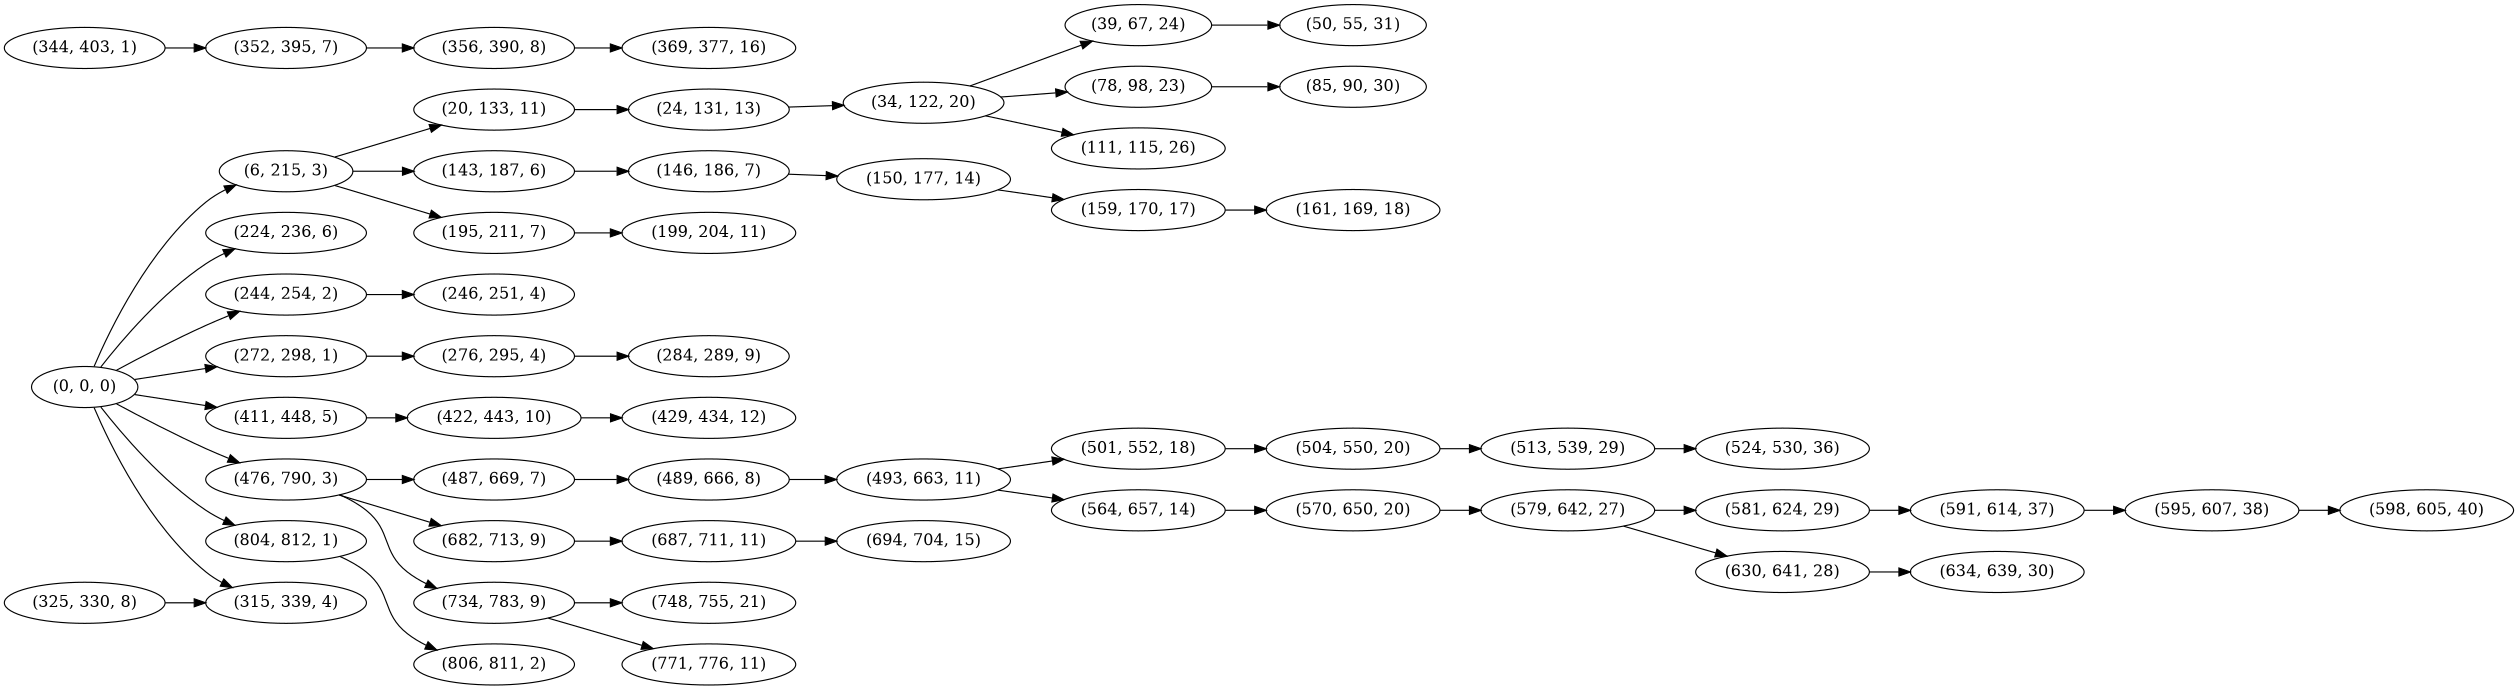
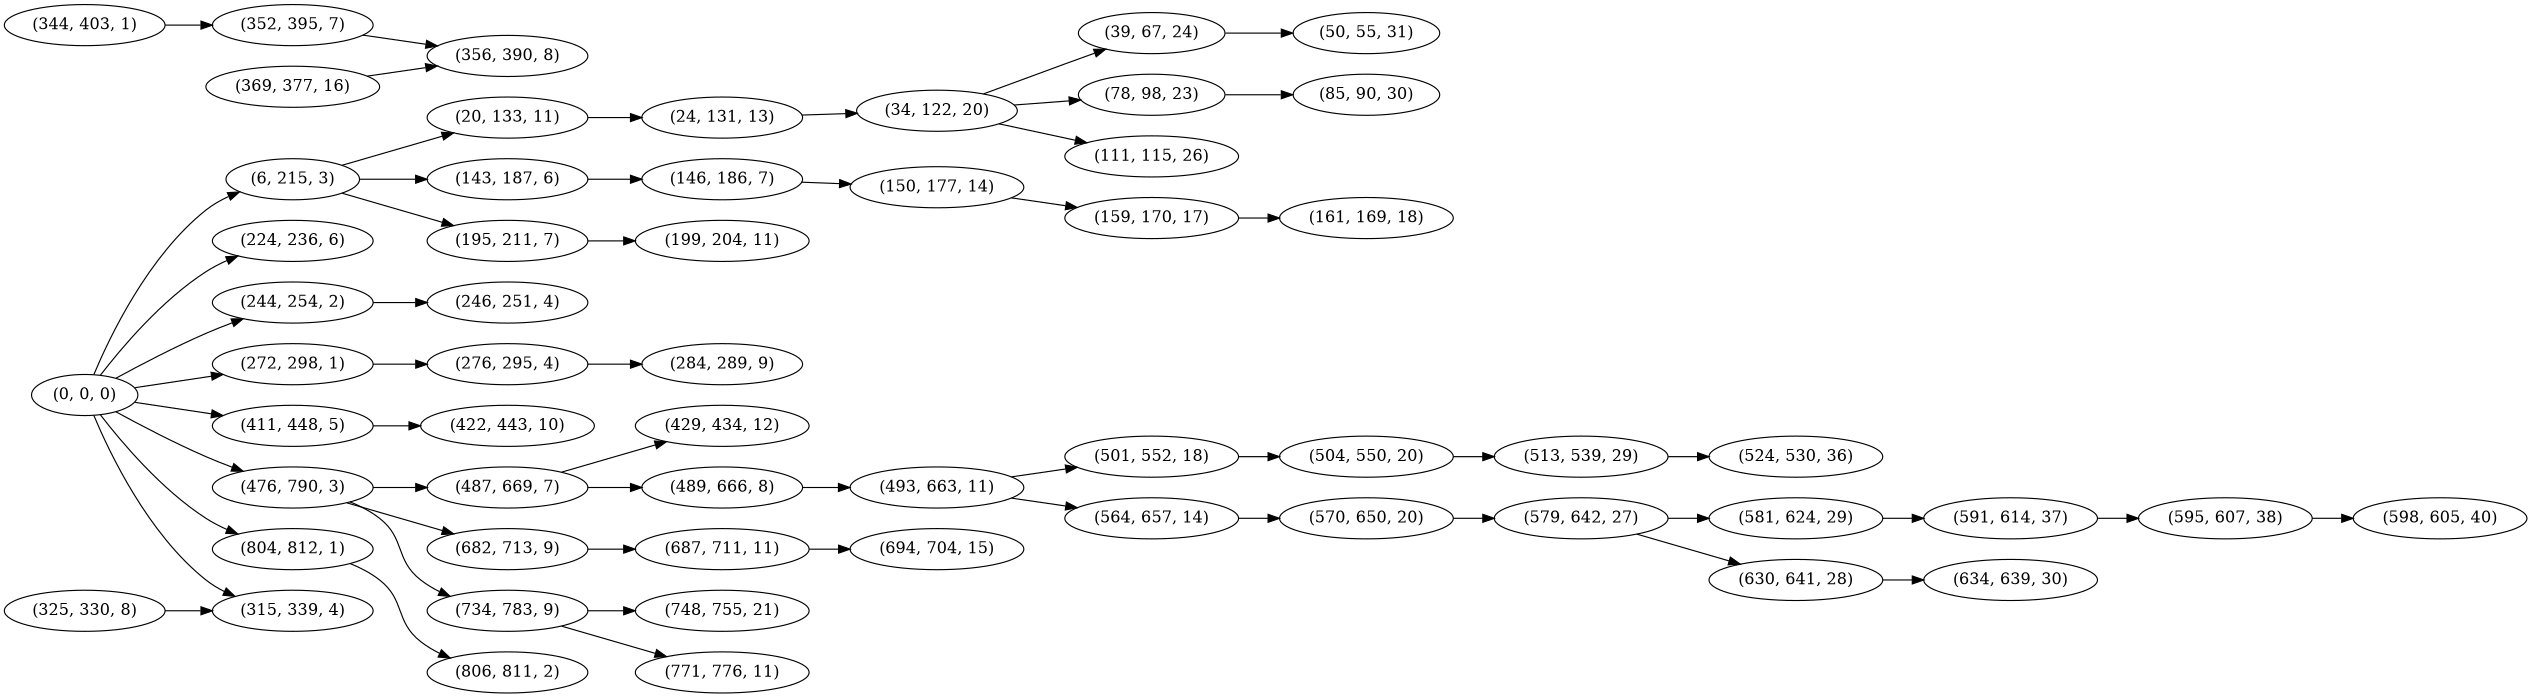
(592, 48) -> (396, 72)
(596, 418) -> (608, 459)
